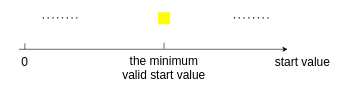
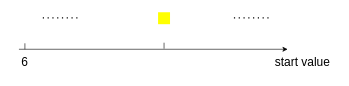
(24, 62) -> (24, 62)
(164, 68) -> none
